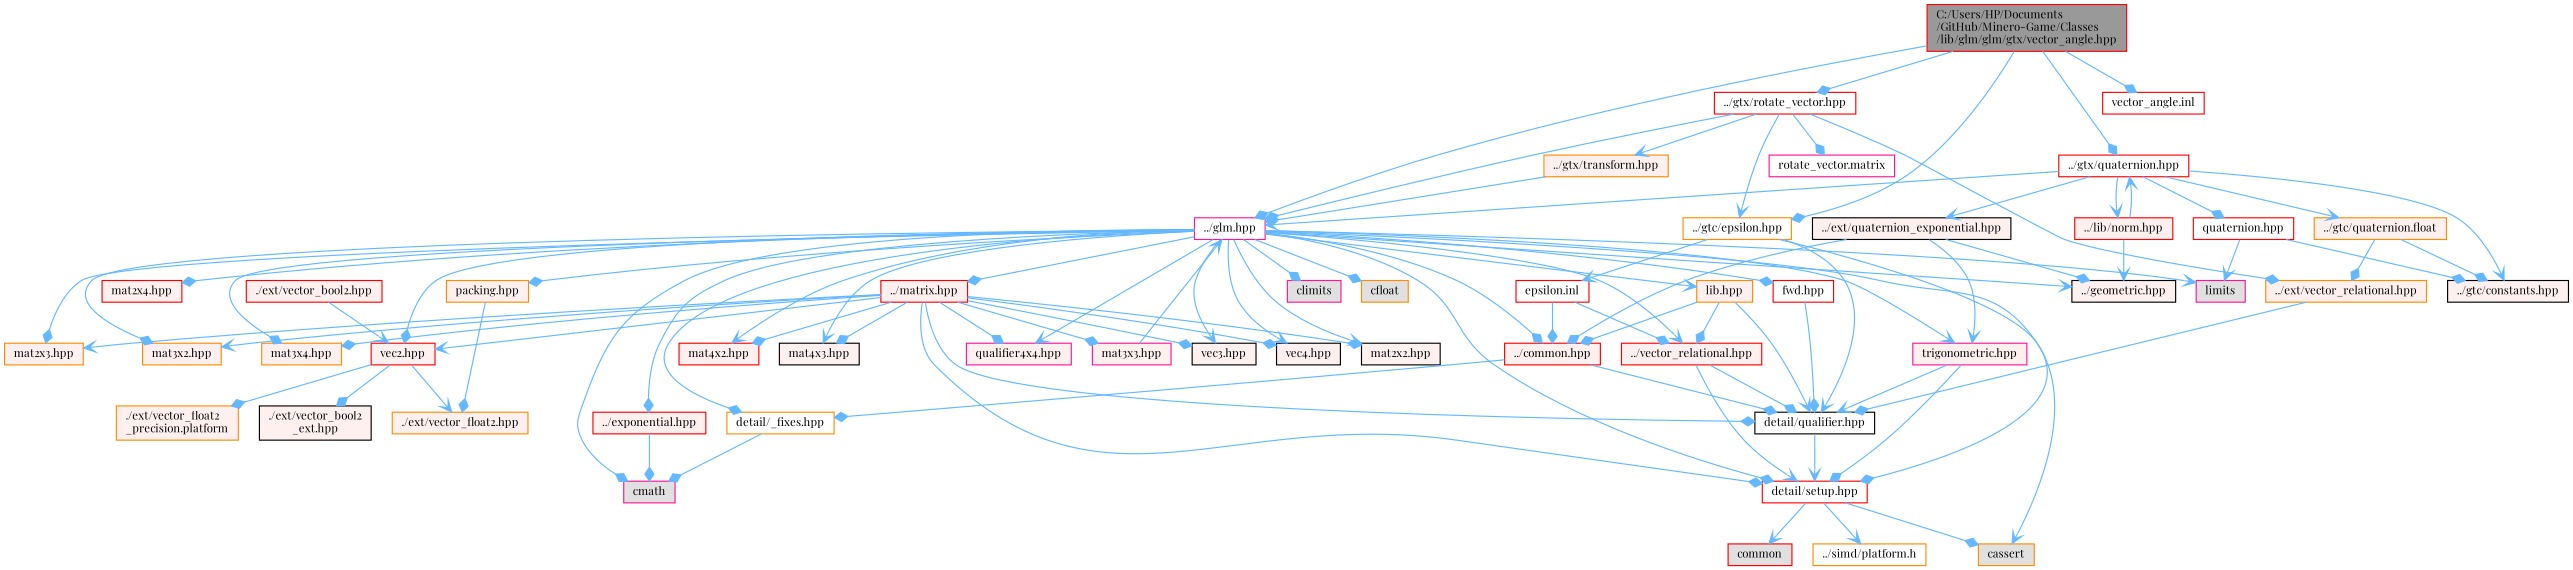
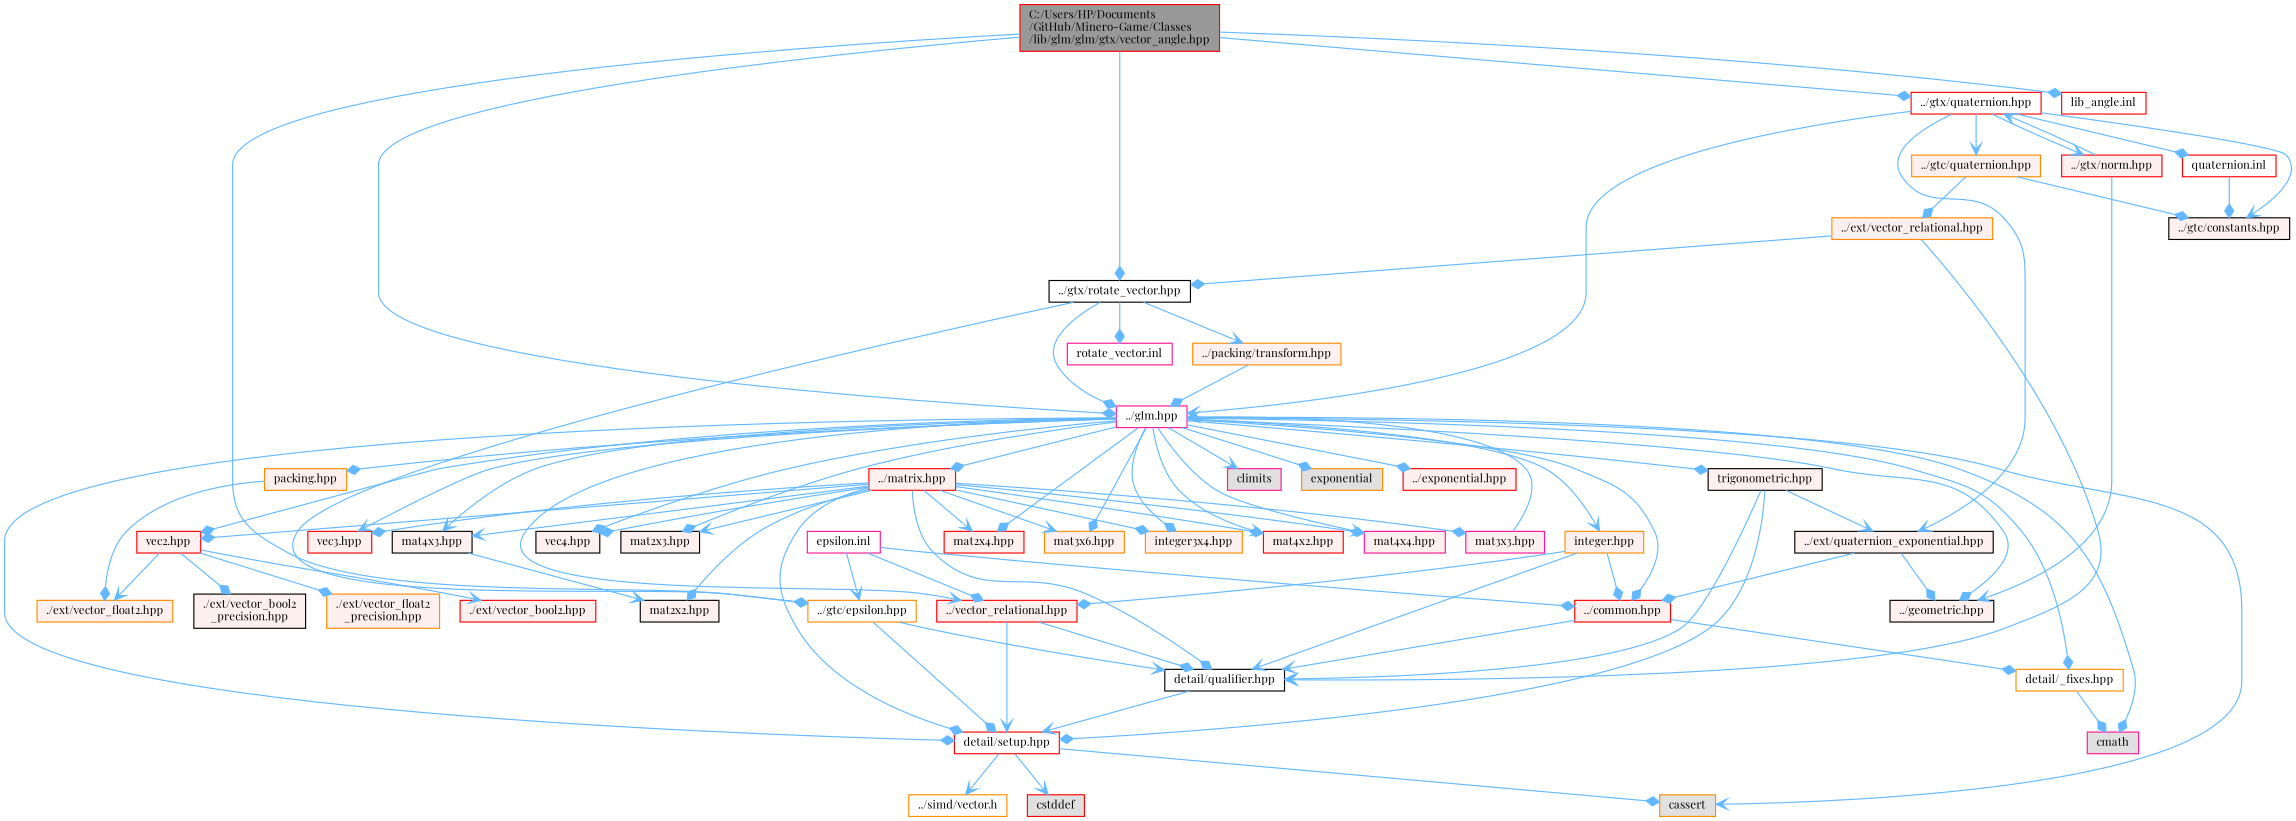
(1785, 103) -> (1120, 291)
(2153, 103) -> (2104, 103)
(1757, 159) -> (488, 448)
(1606, 166) -> (1267, 354)
(1832, 166) -> (1120, 354)
(2029, 221) -> (1518, 260)
(2124, 229) -> (2112, 166)
(2243, 229) -> (2229, 166)
(2380, 229) -> (1976, 166)
(1613, 248) -> (1555, 454)
(1266, 256) -> (1198, 445)
(1651, 258) -> (851, 571)
(1663, 259) -> (1643, 446)
(1963, 271) -> (1824, 508)
(1385, 291) -> (1342, 479)
(1552, 291) -> (844, 542)
(1725, 291) -> (1604, 542)
(1803, 291) -> none
(2221, 291) -> none
(1236, 297) -> (857, 455)
(1279, 304) -> (546, 574)
(352, 318) -> (302, 568)
(878, 319) -> (676, 510)
(653, 324) -> (395, 523)
(44, 354) -> (660, 542)
(182, 354) -> (1084, 542)
(302, 354) -> (1194, 542)
(1019, 354) -> (1405, 542)
(1224, 354) -> (340, 542)
(1970, 354) -> (1765, 479)
(2087, 356) -> (1929, 647)
(1677, 387) -> (1434, 644)
(177, 423) -> (383, 611)
(315, 423) -> (250, 611)
(649, 451) -> none
none -> (944, 507)
(1760, 555) -> (1056, 806)
(1869, 555) -> (958, 806)
